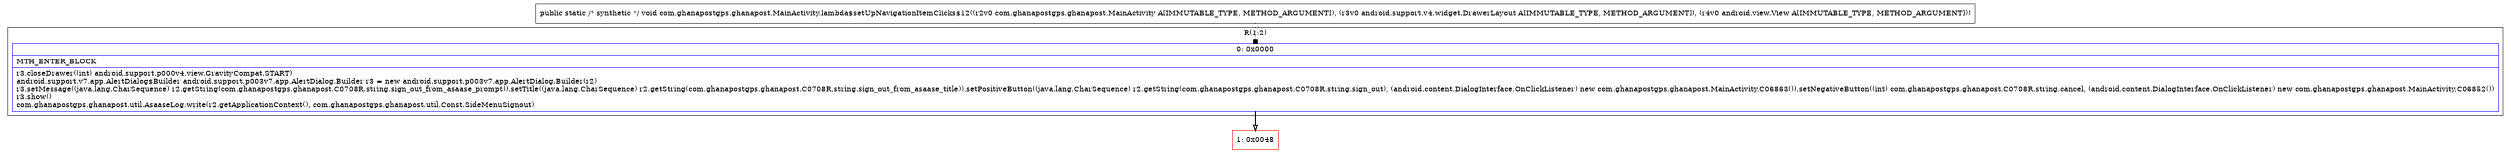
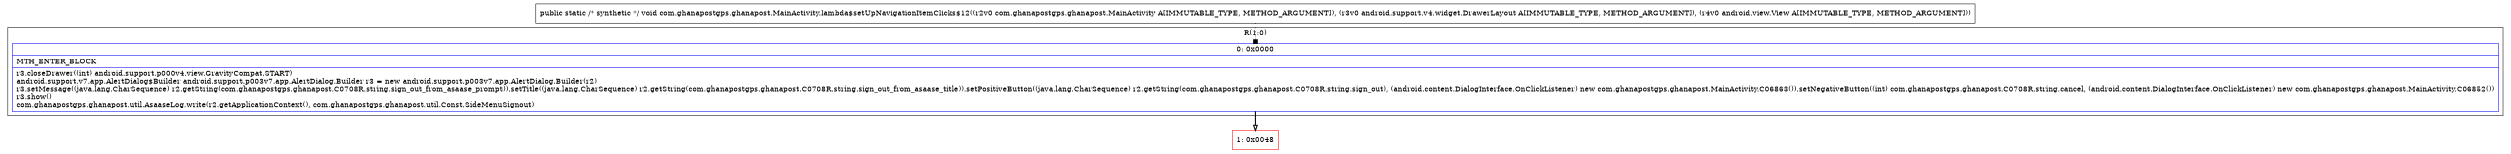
(1255, 33) -> (1255, 33)
